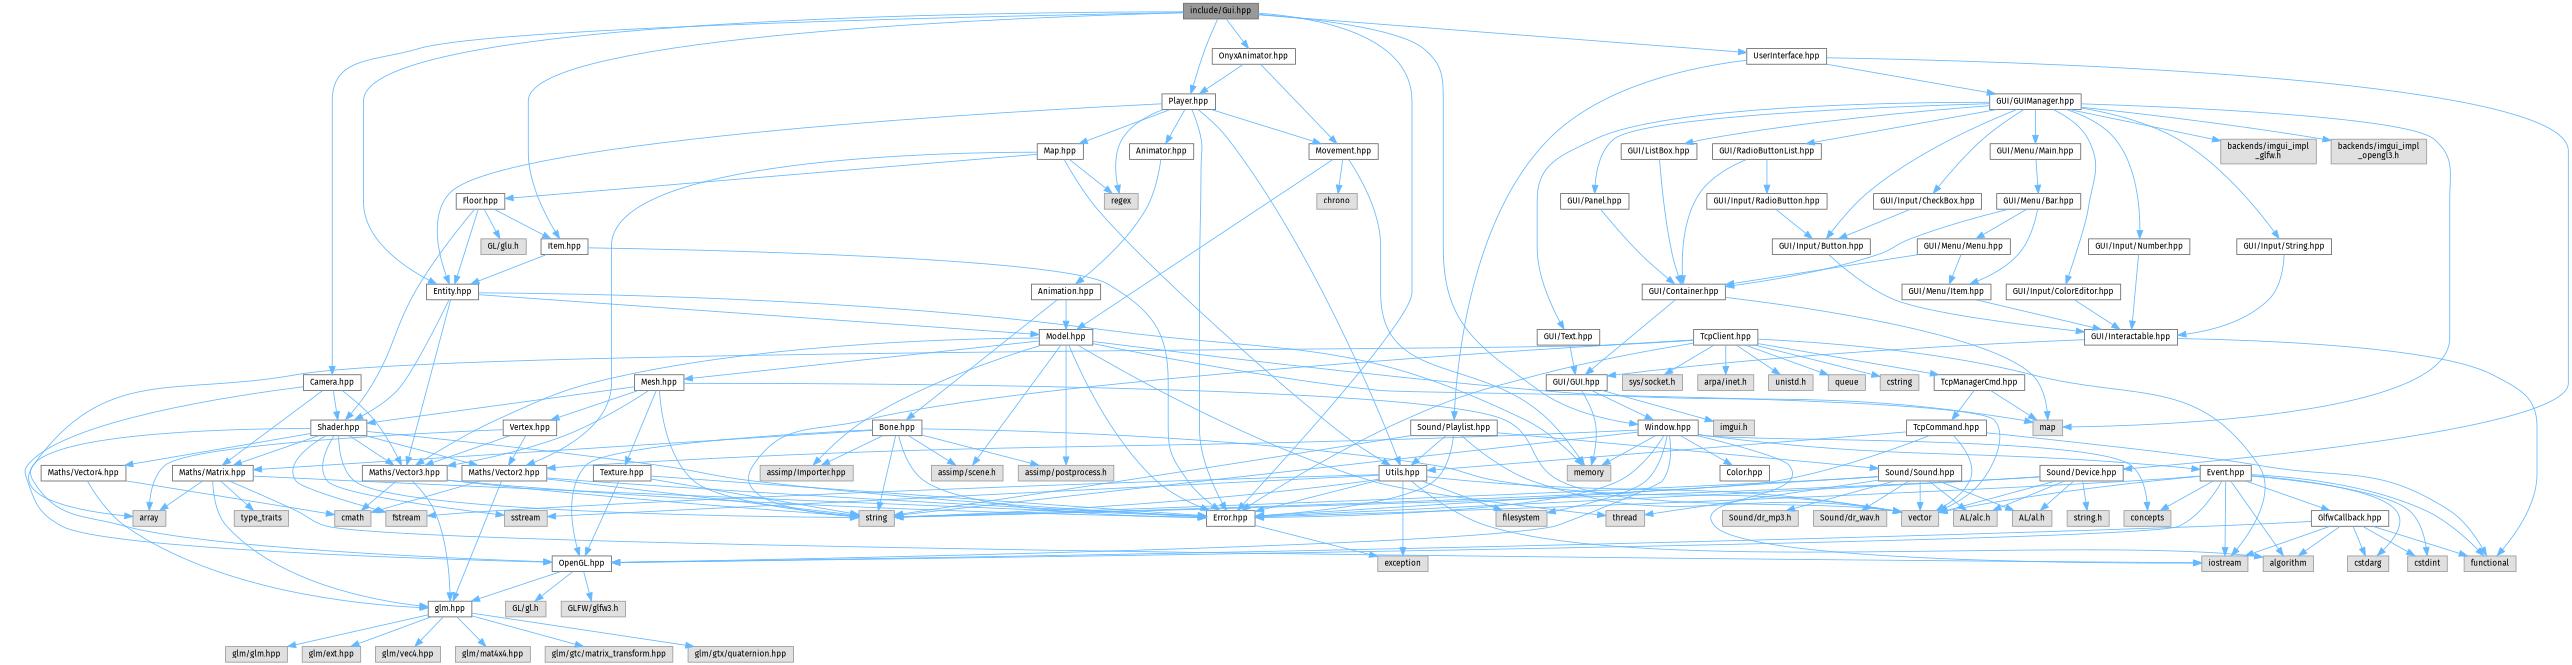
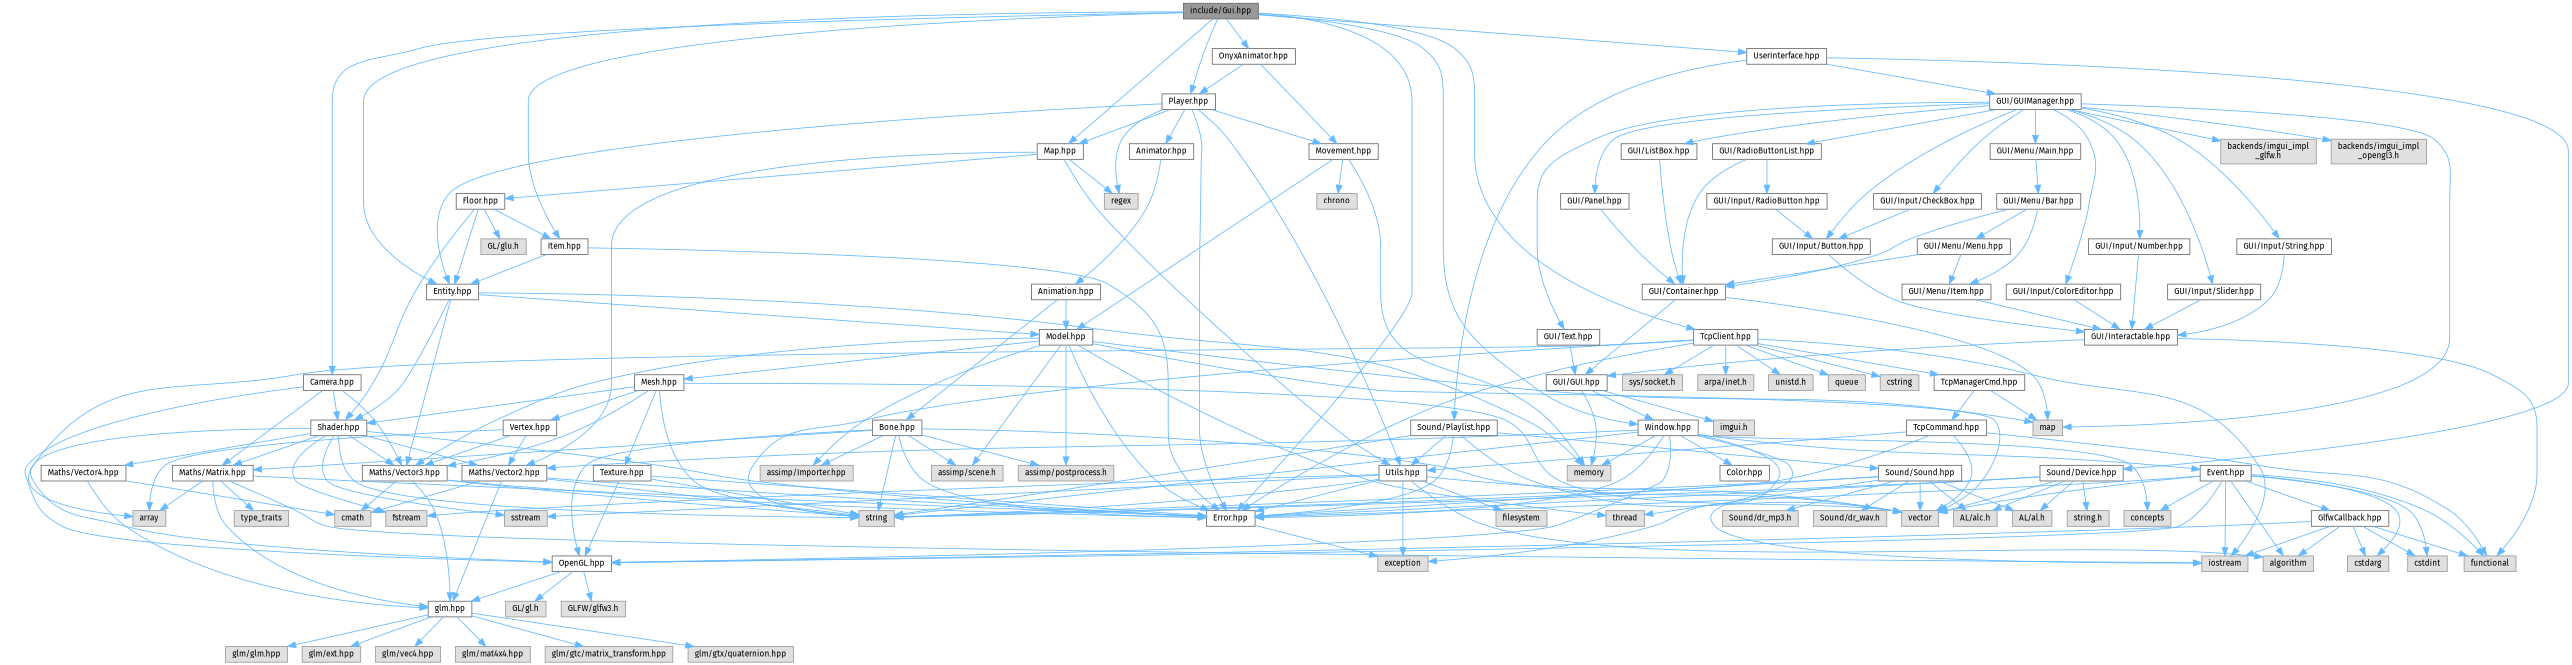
none -> (1144, 79)
none -> (1475, 144)
none -> (2214, 292)
(1642, 483) -> (1662, 523)
